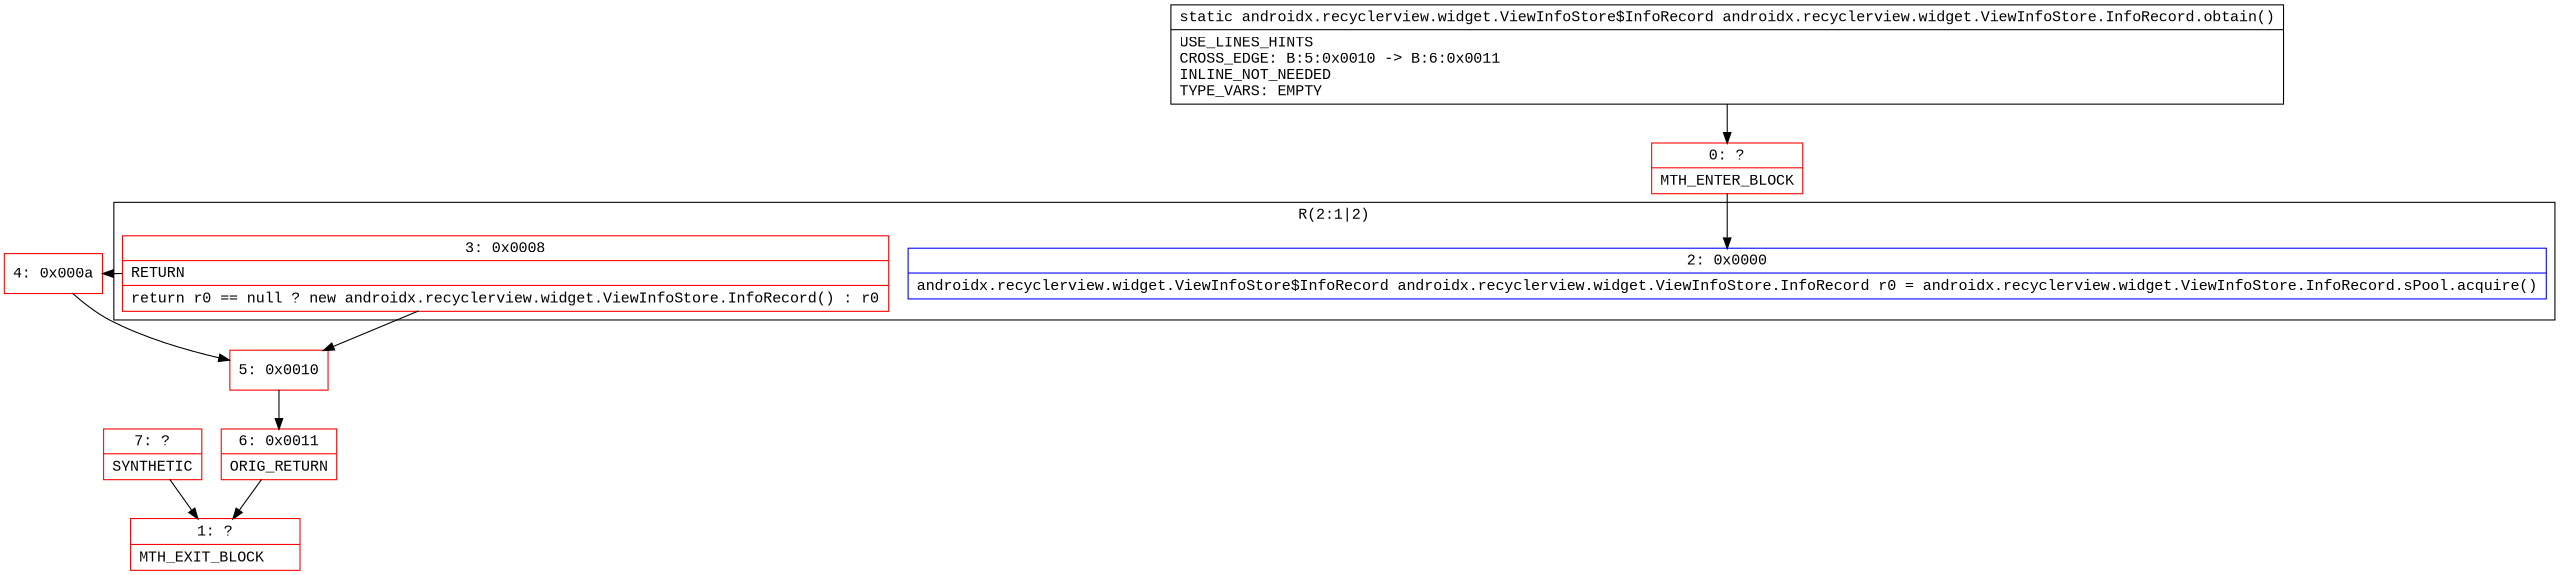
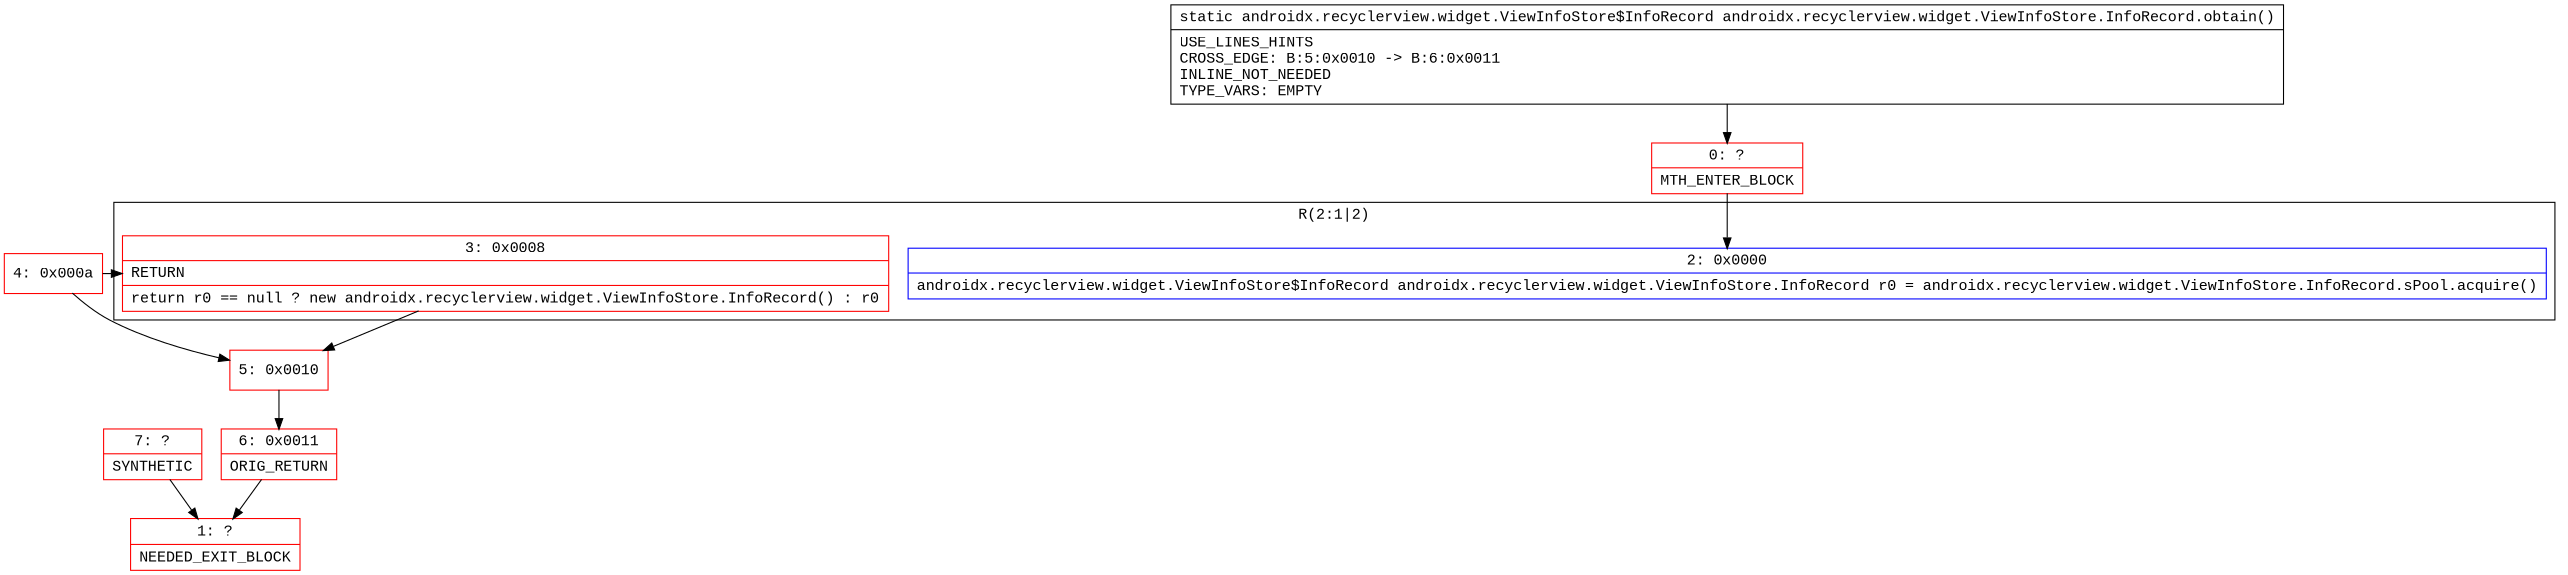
(118, 274) -> (107, 274)
(202, 557) -> (215, 557)
